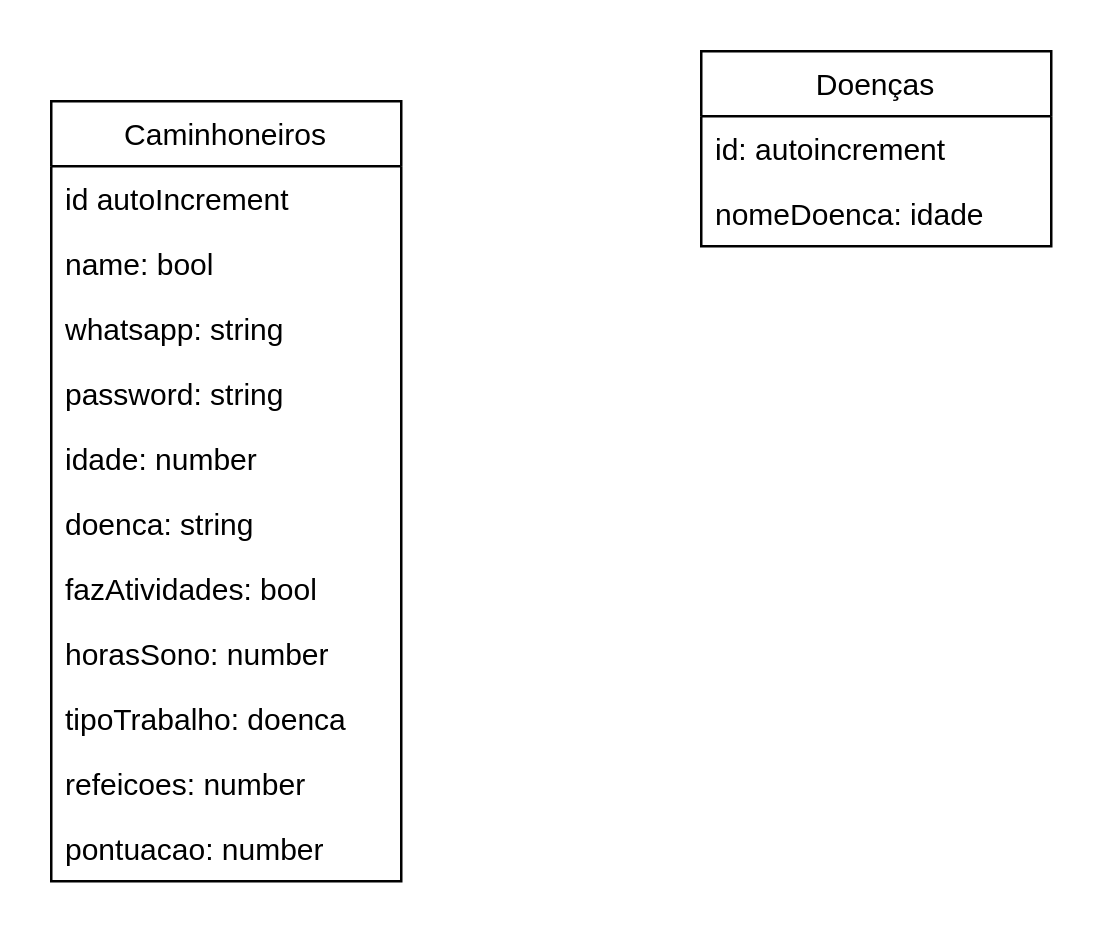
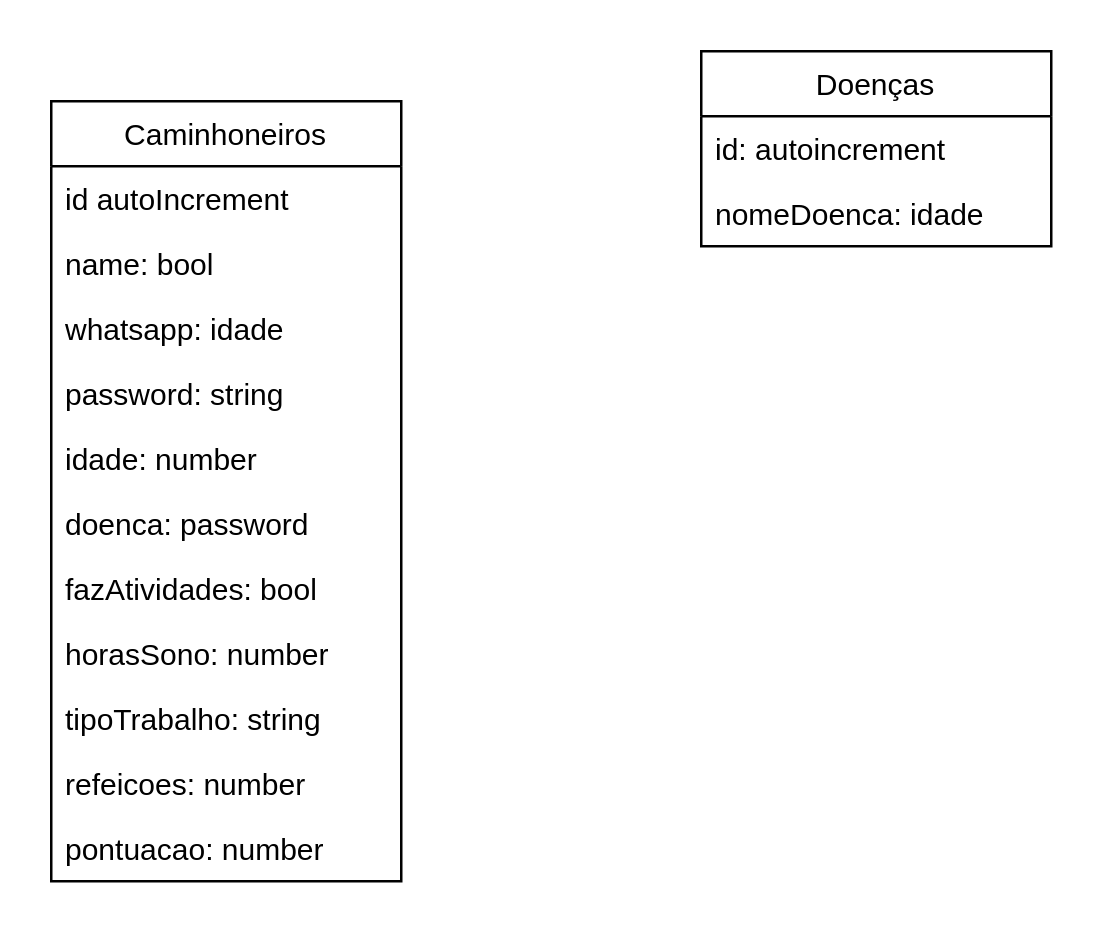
(188, 330) -> (179, 330)
(171, 525) -> (192, 525)
(217, 720) -> (214, 720)
